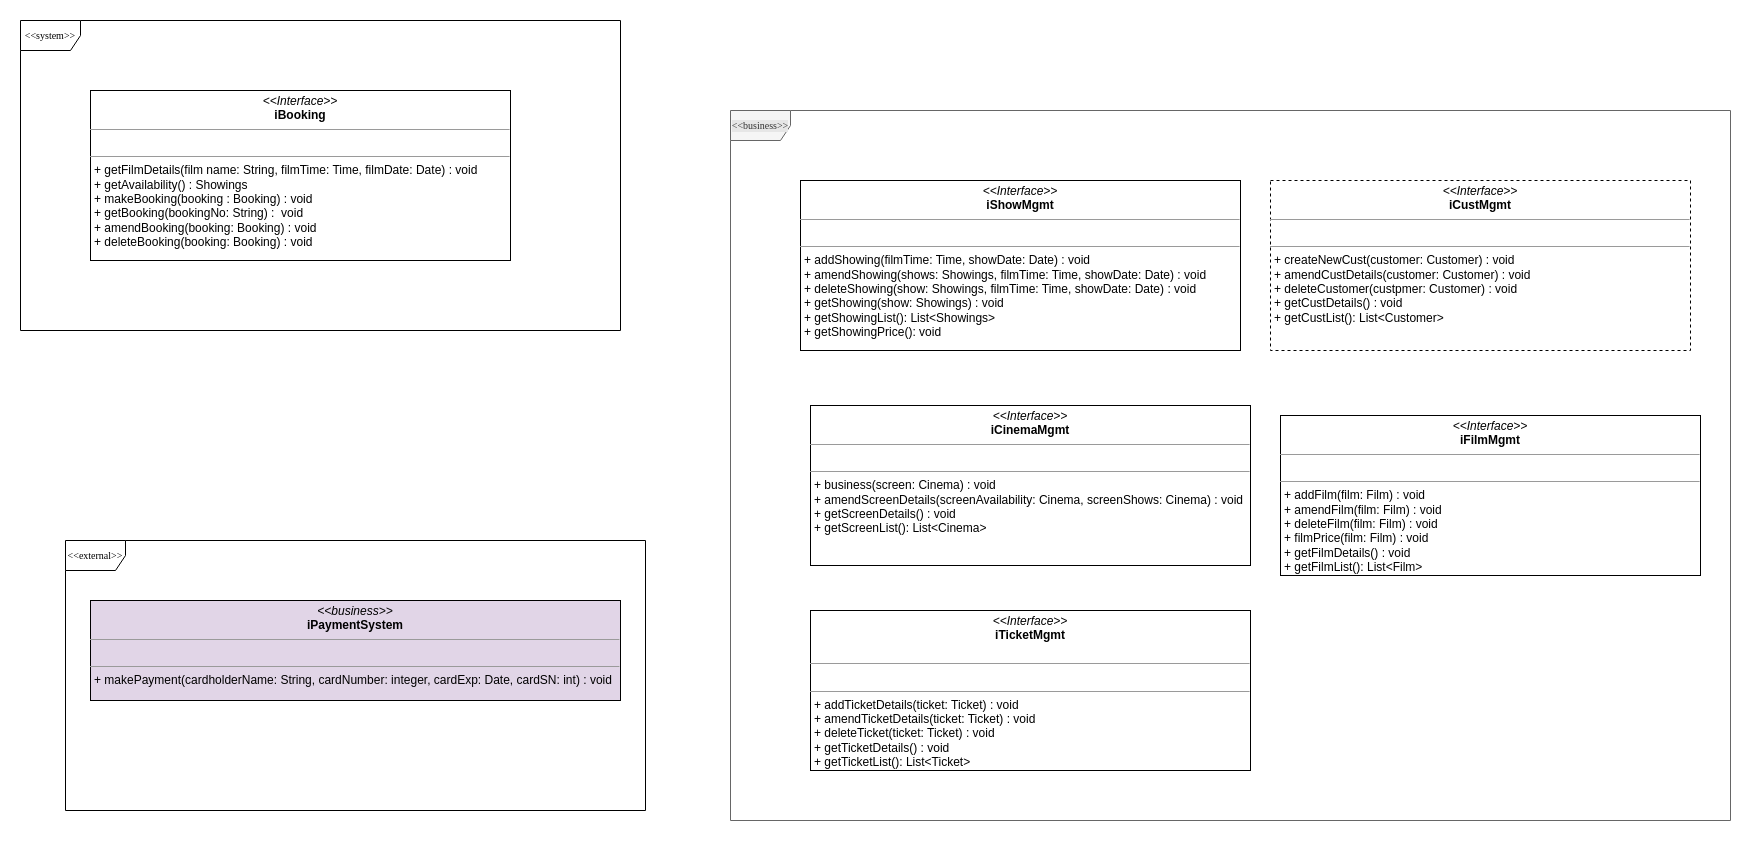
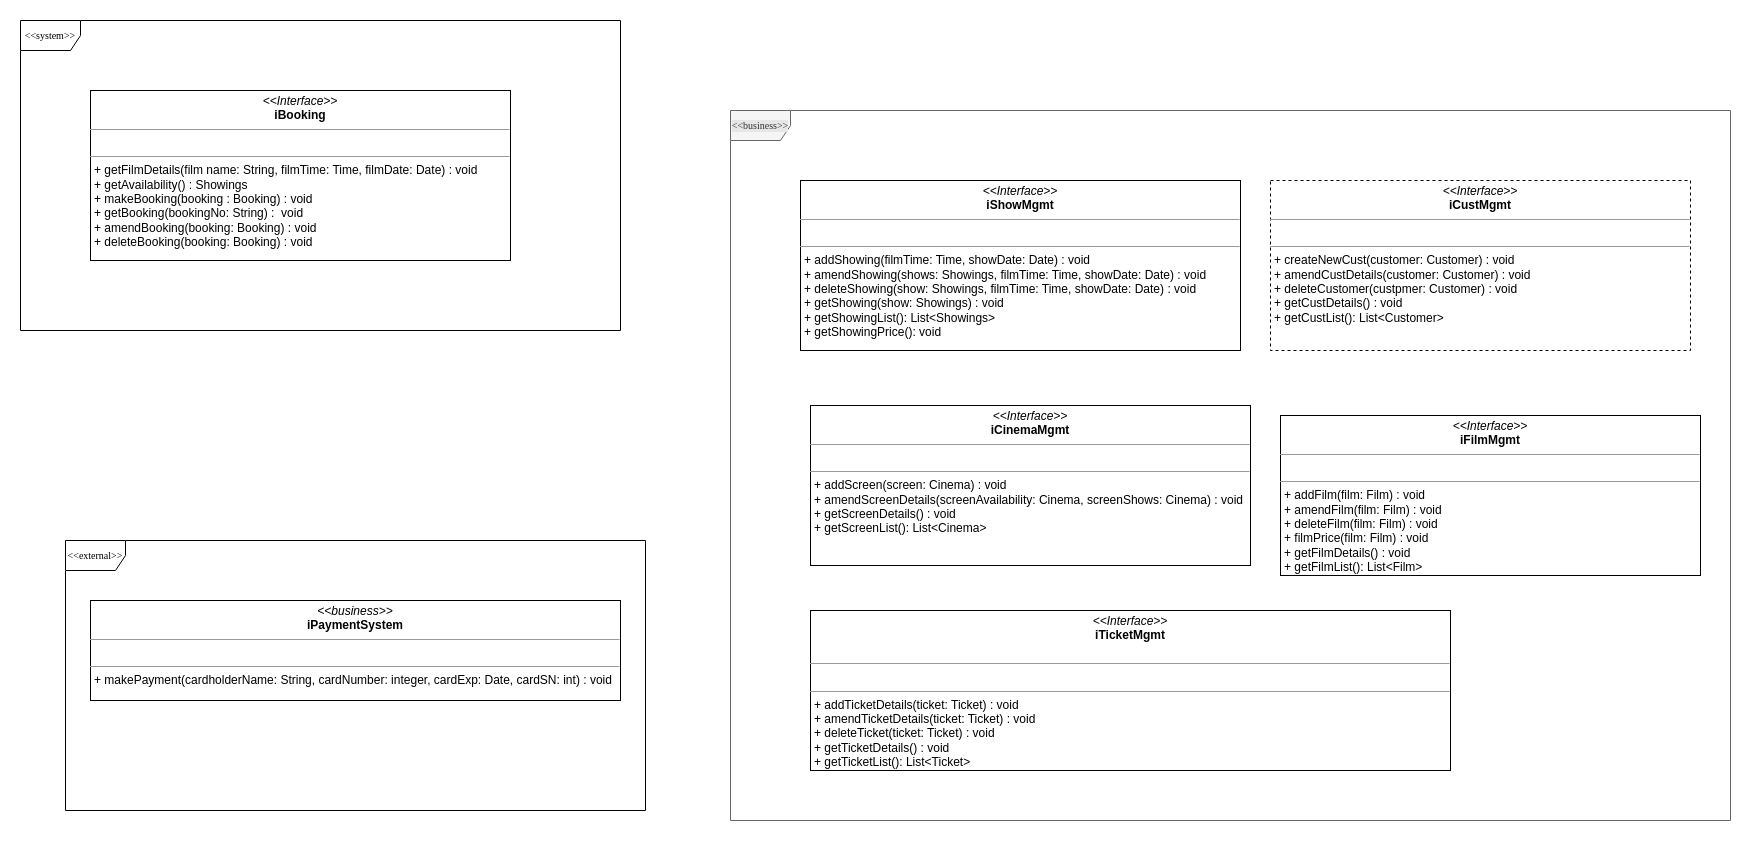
(1035, 449) -> (1035, 449)
(356, 651) -> (356, 651)
(1031, 691) -> (1131, 691)
